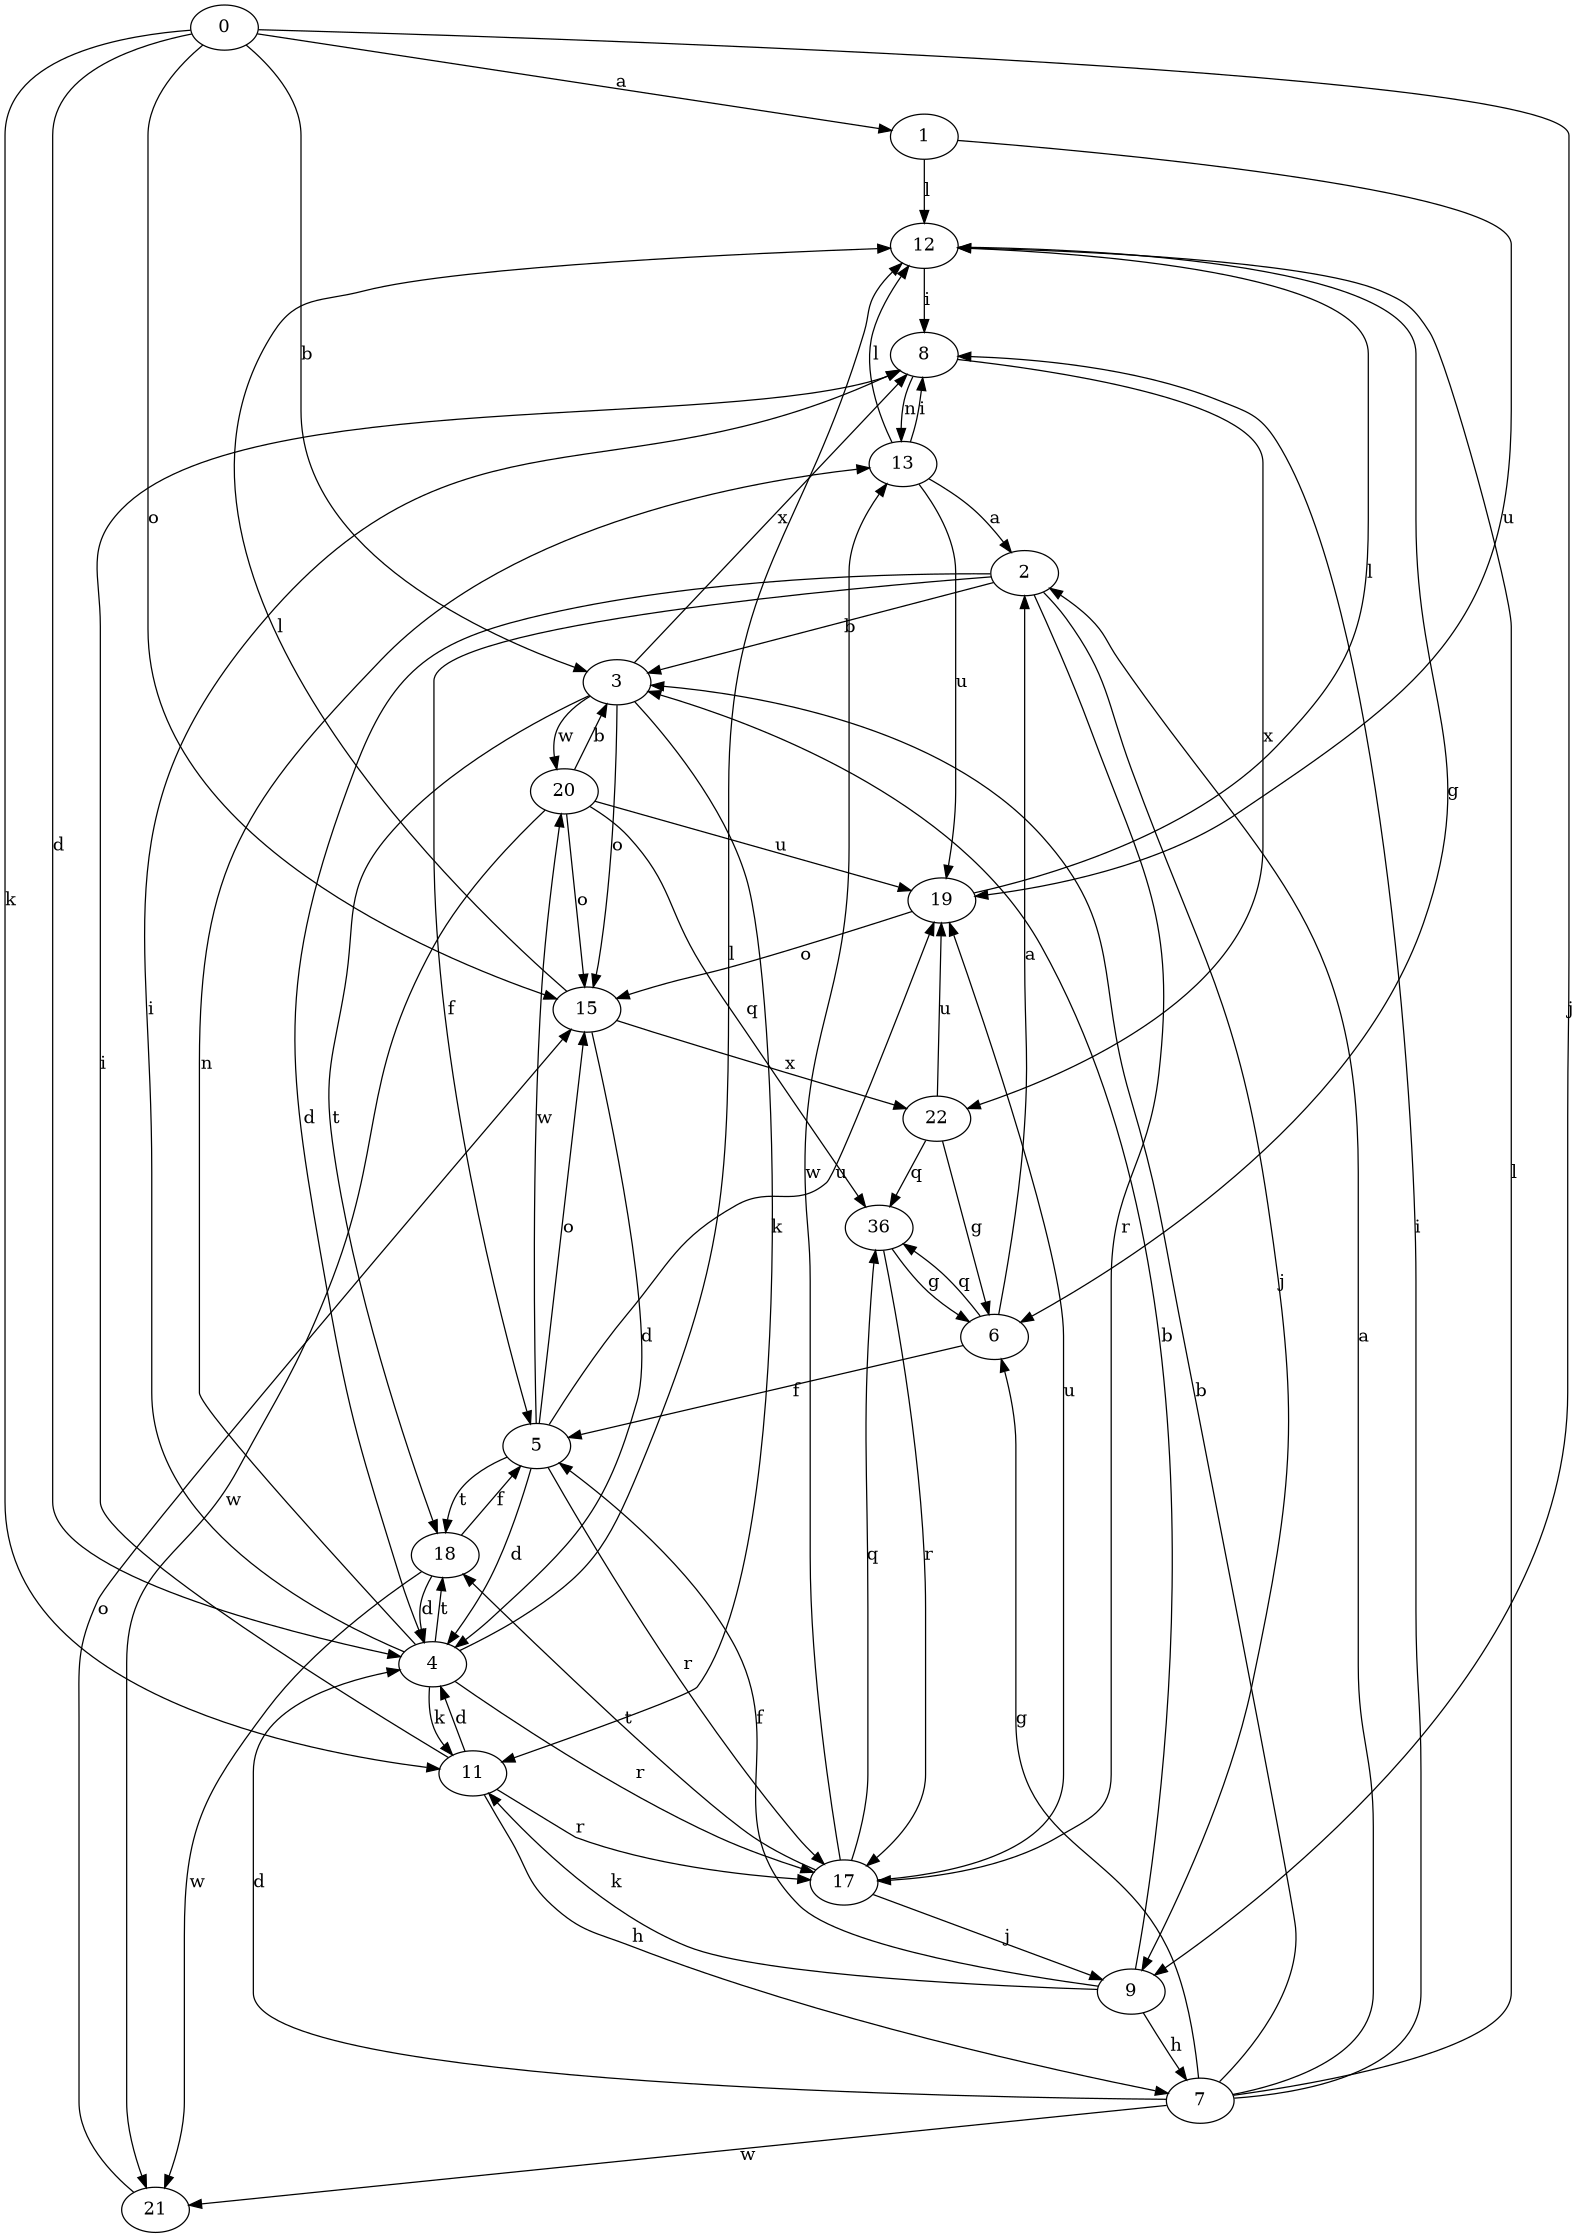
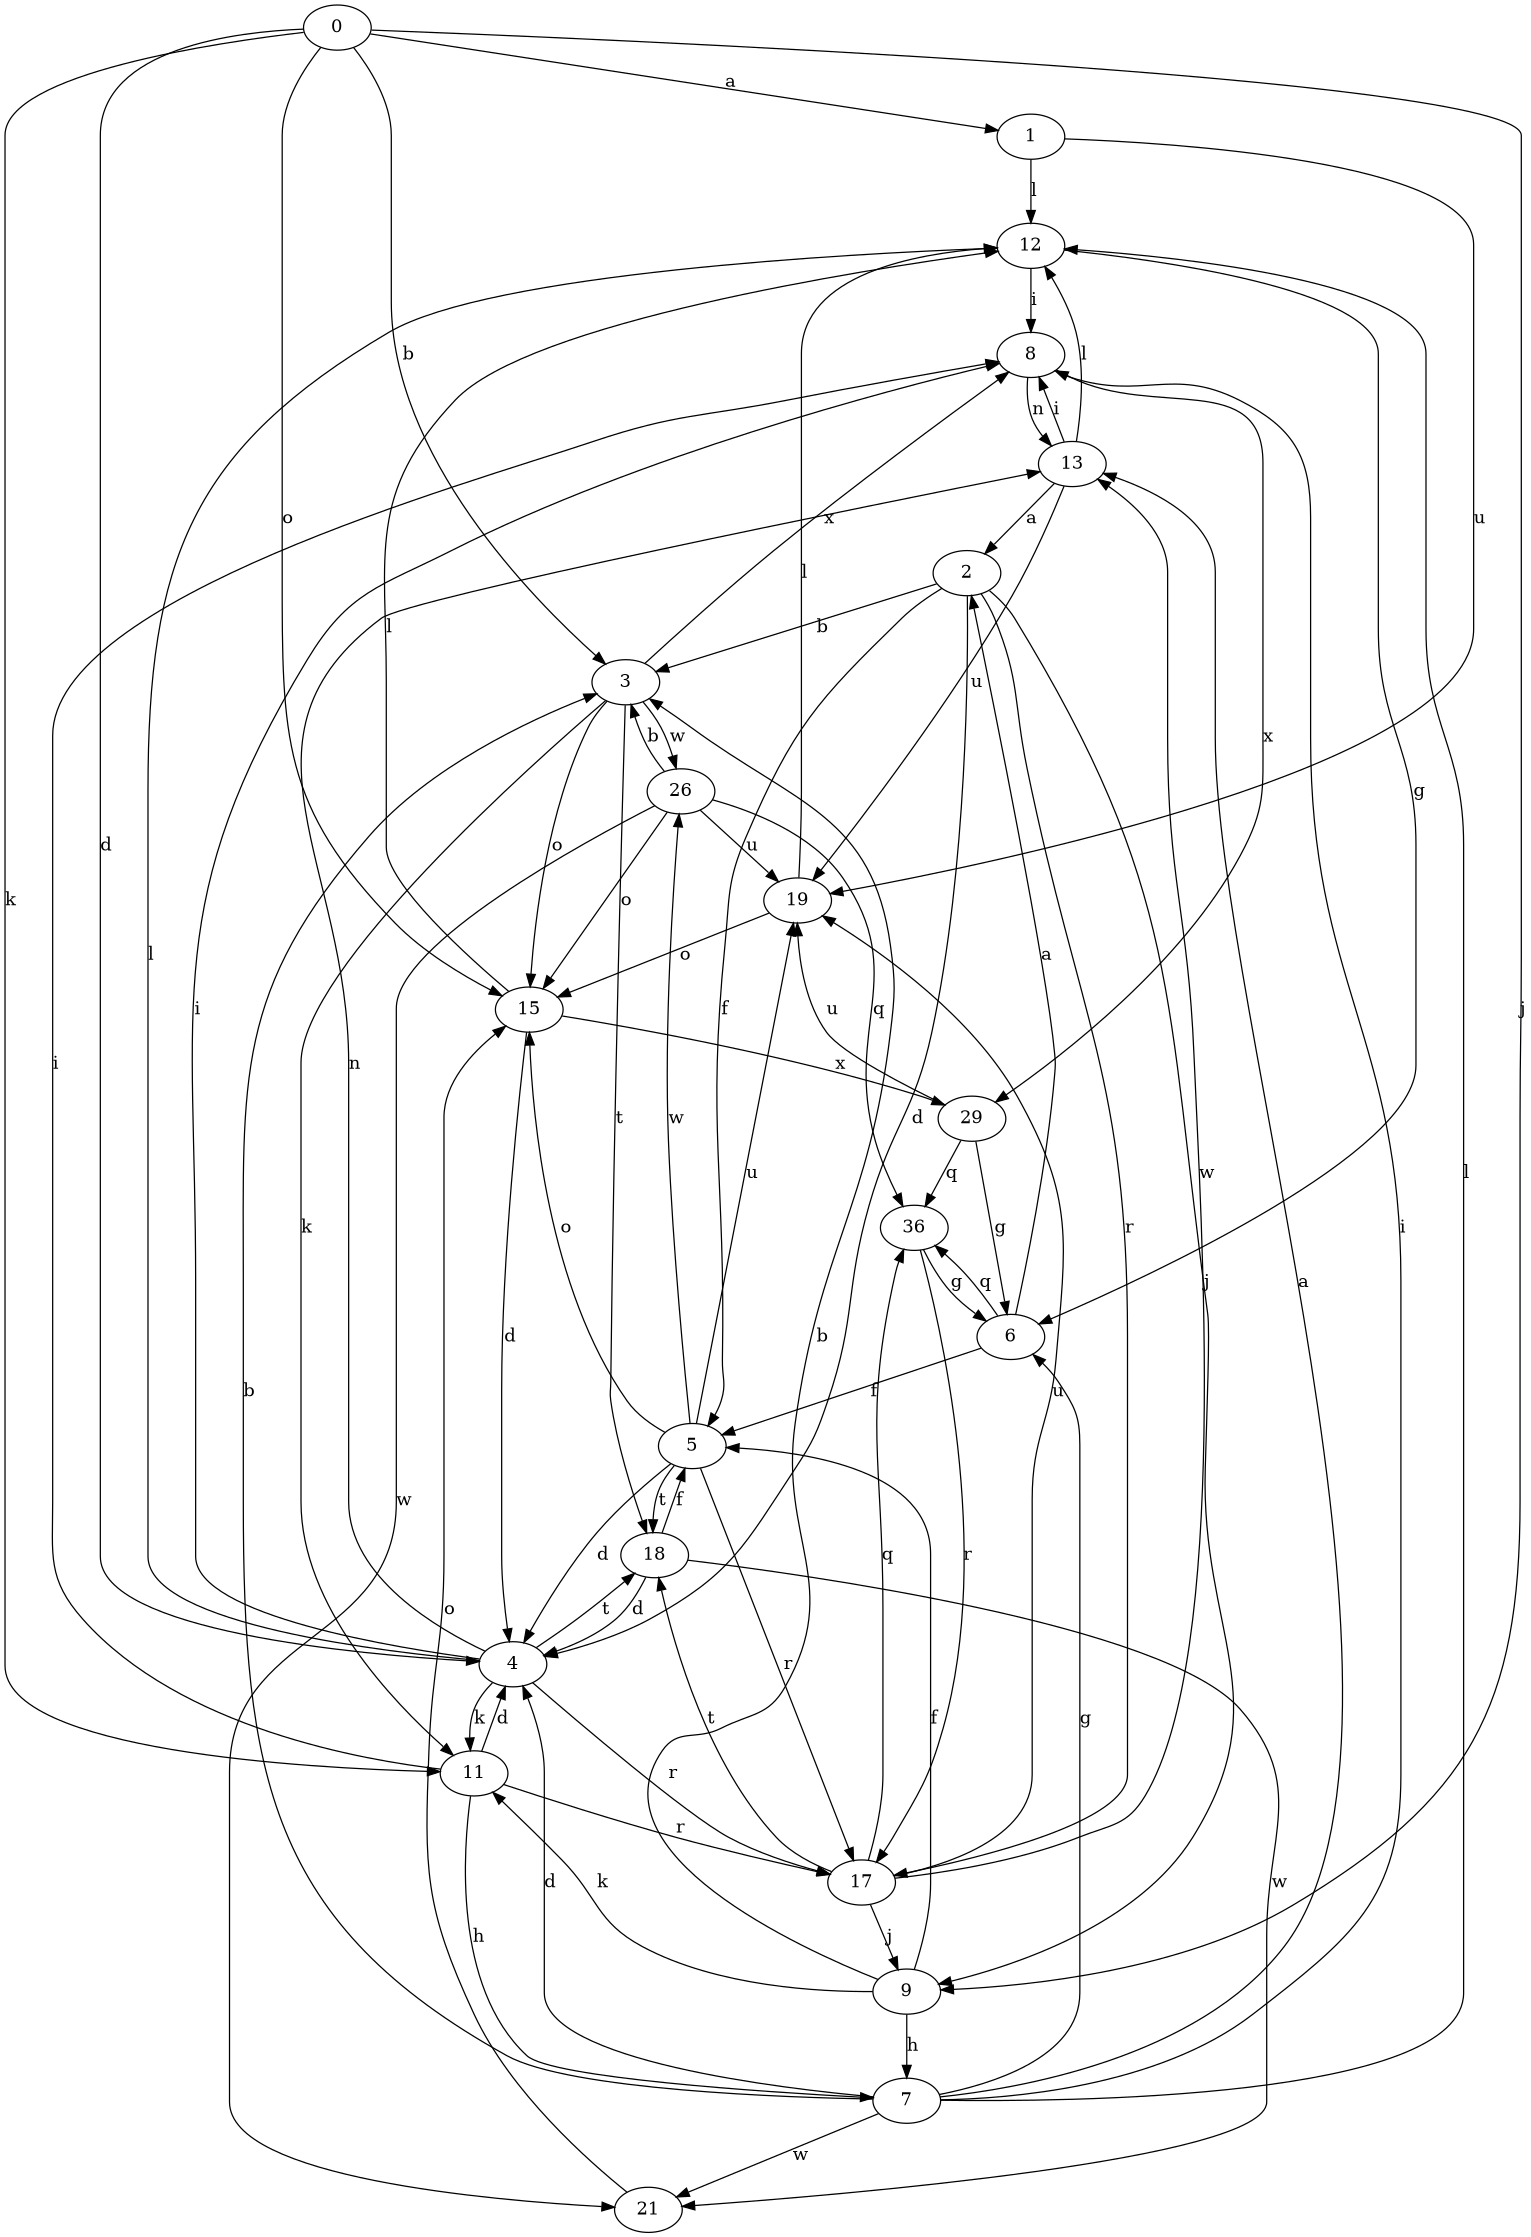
(564, 791) -> (681, 791)
(937, 1119) -> (972, 1119)
(1358, 1342) -> (1313, 1380)
